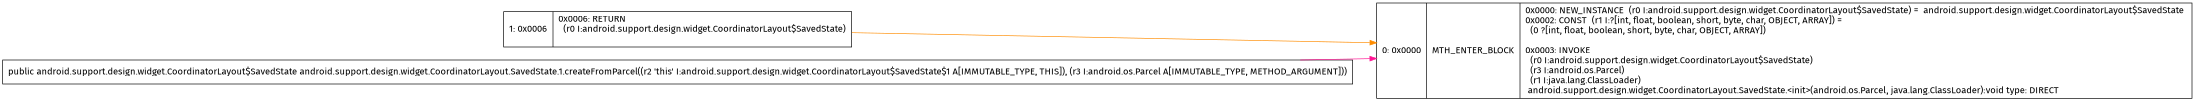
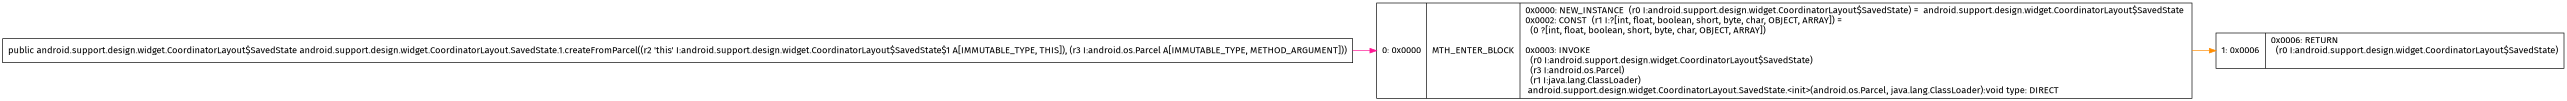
(1111, 38) -> (2201, 51)
